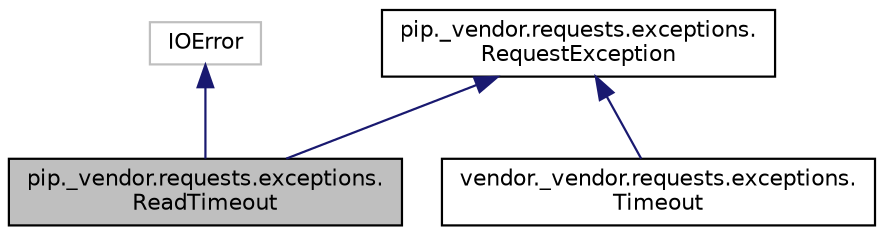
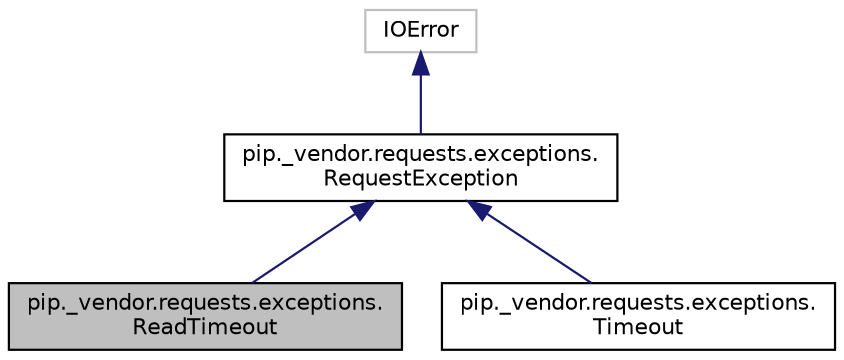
(205, 123) -> (421, 105)
(658, 192) -> (638, 316)
